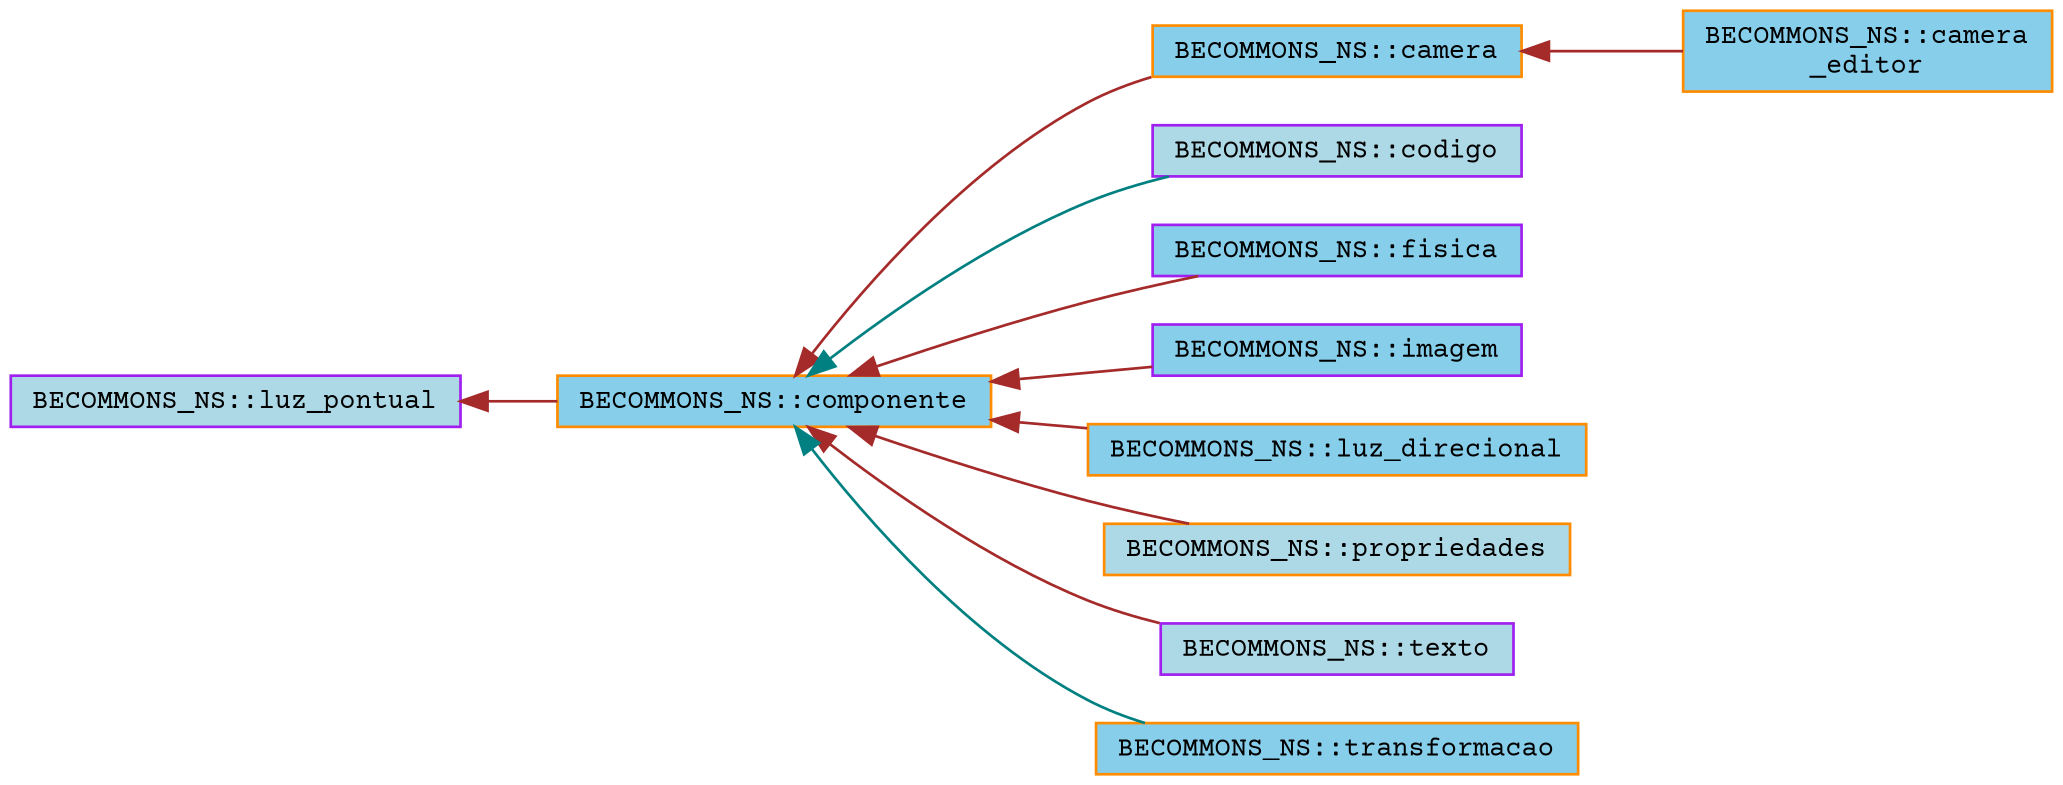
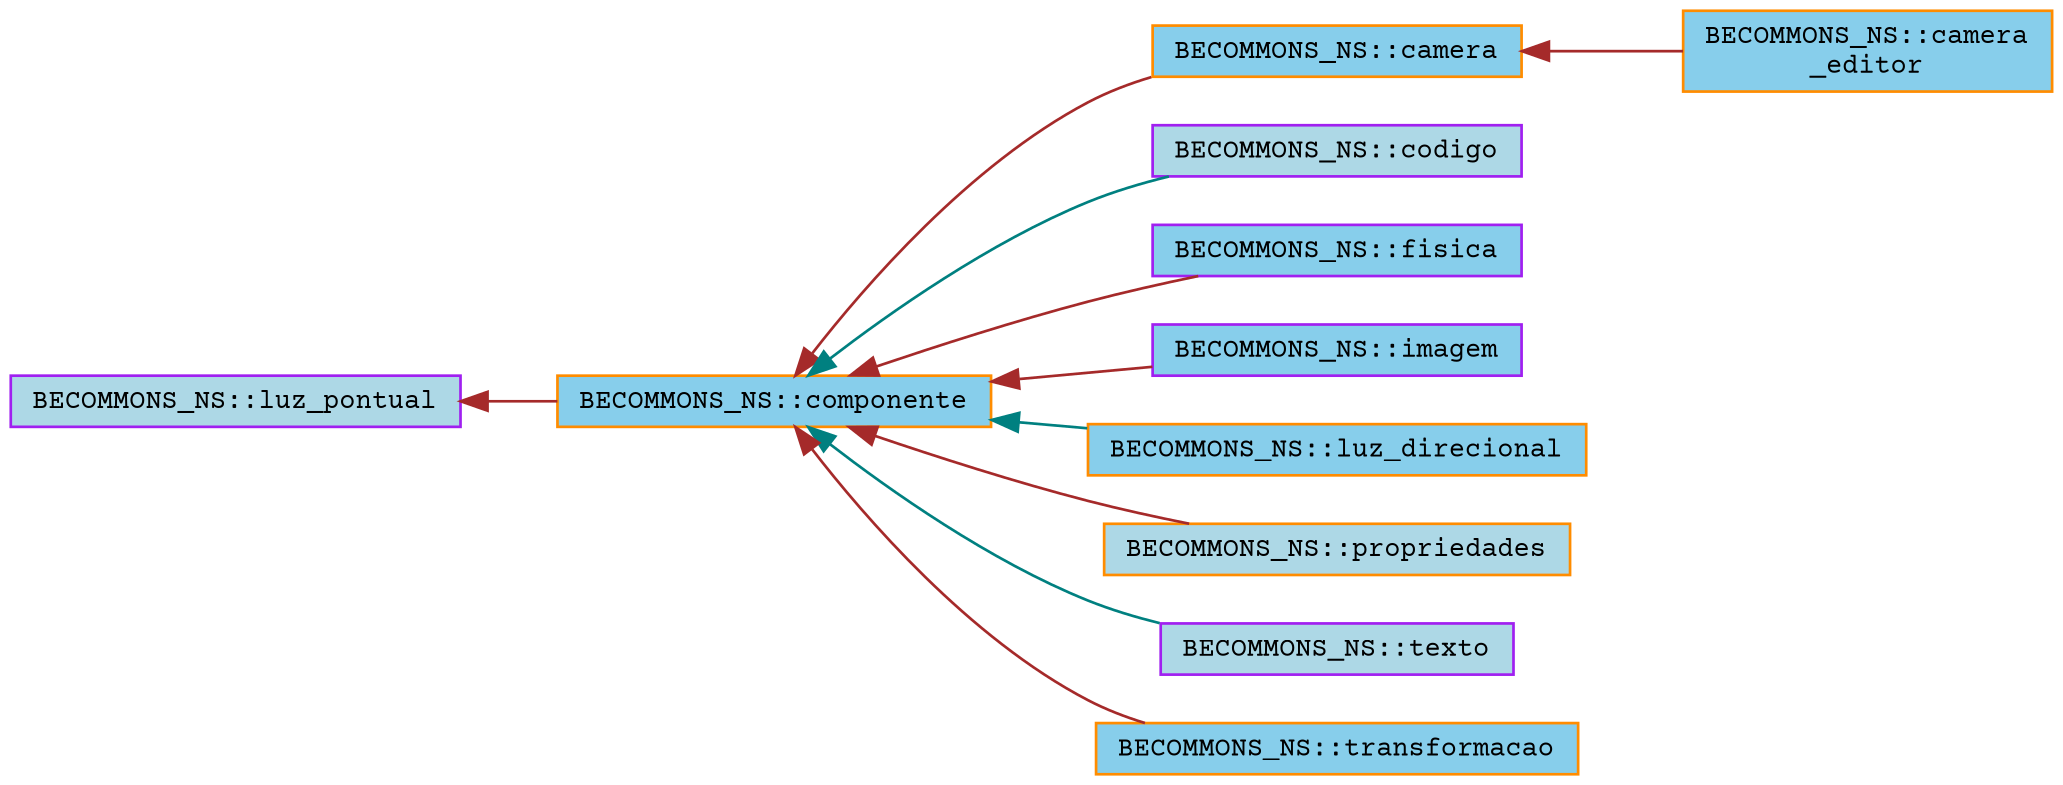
(1053, 425) -> (1053, 425)
(986, 550) -> (986, 550)
(960, 610) -> (960, 610)
